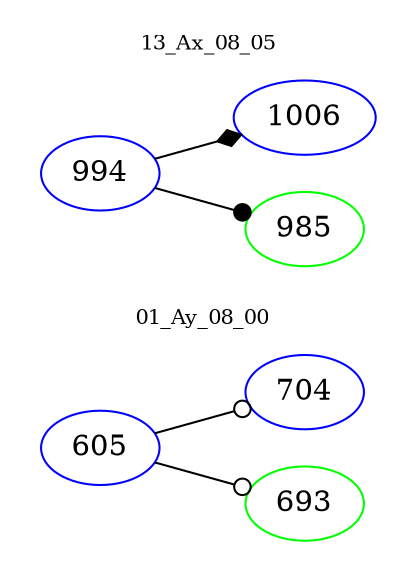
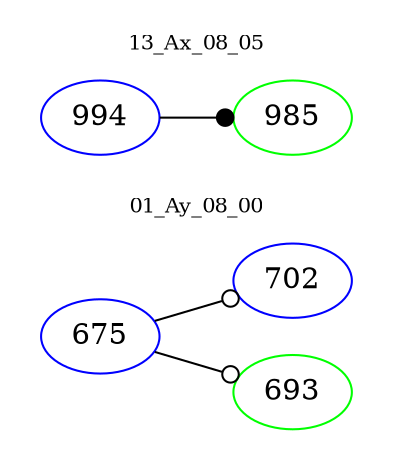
(305, 118) -> none
(305, 392) -> (293, 281)
(100, 448) -> (100, 336)
